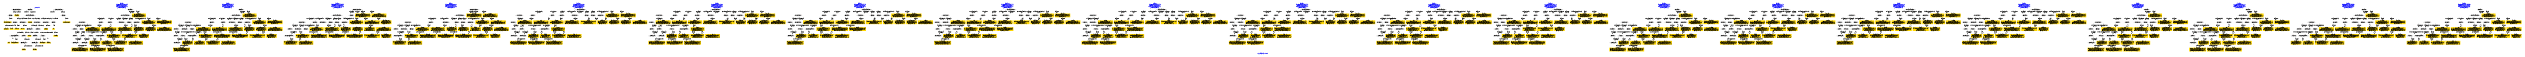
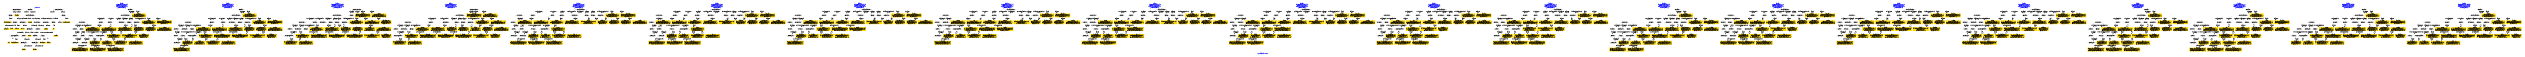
(53, 32) -> (58, 23)
